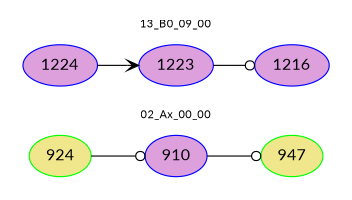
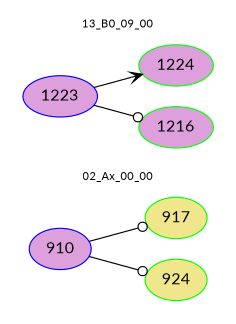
(60, 65) -> (176, 65)
(112, 65) -> (113, 82)
(292, 65) -> (176, 127)
(113, 156) -> (114, 263)
(292, 156) -> (176, 218)
